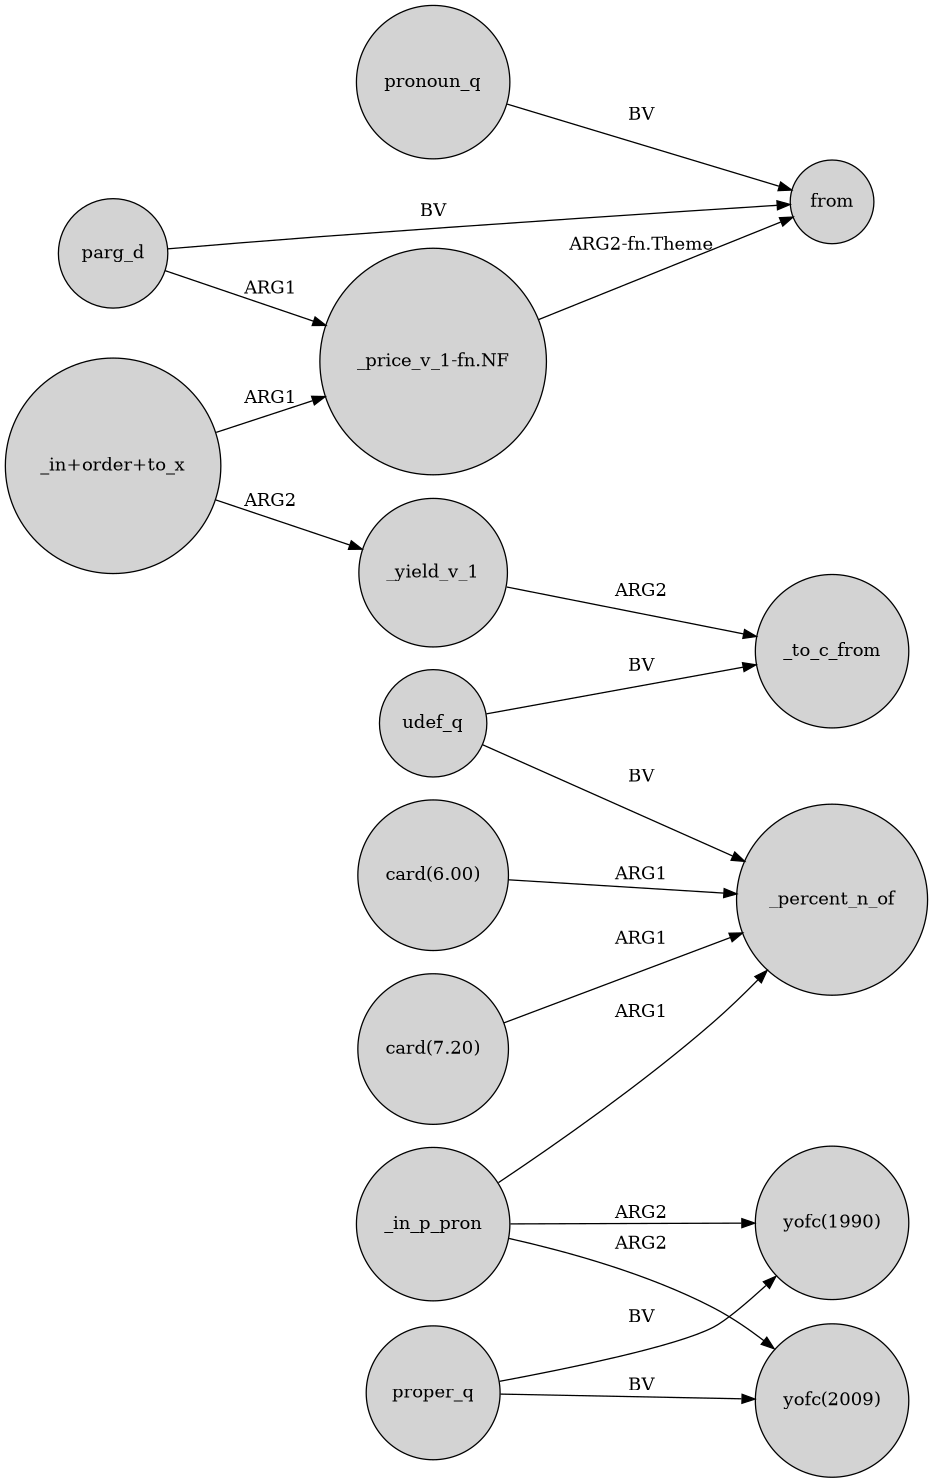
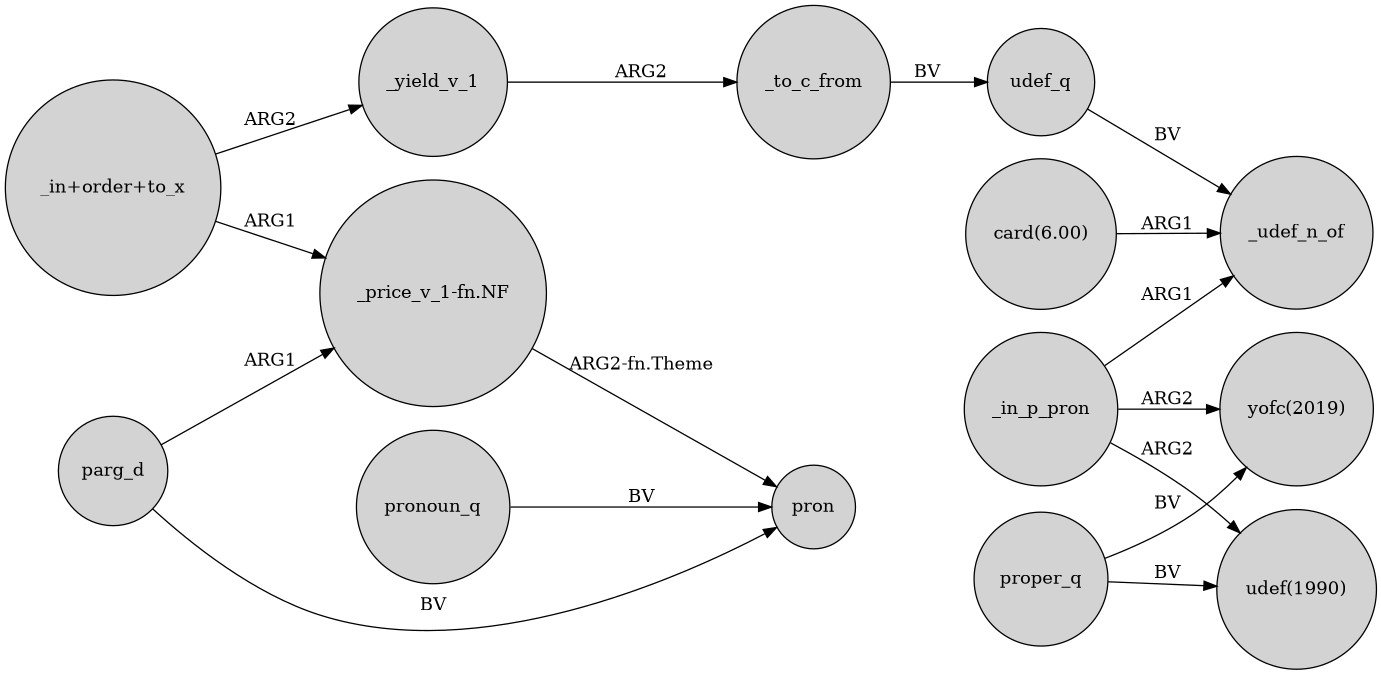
(832, 202) -> (814, 507)
(615, 691) -> (933, 82)
(832, 900) -> (1297, 233)
(433, 1049) -> none
(832, 1223) -> (1297, 589)
(832, 1401) -> (1297, 409)
